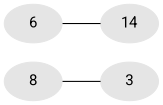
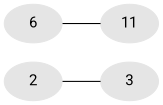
(130, 24) -> (130, 24)
(33, 81) -> (33, 81)
